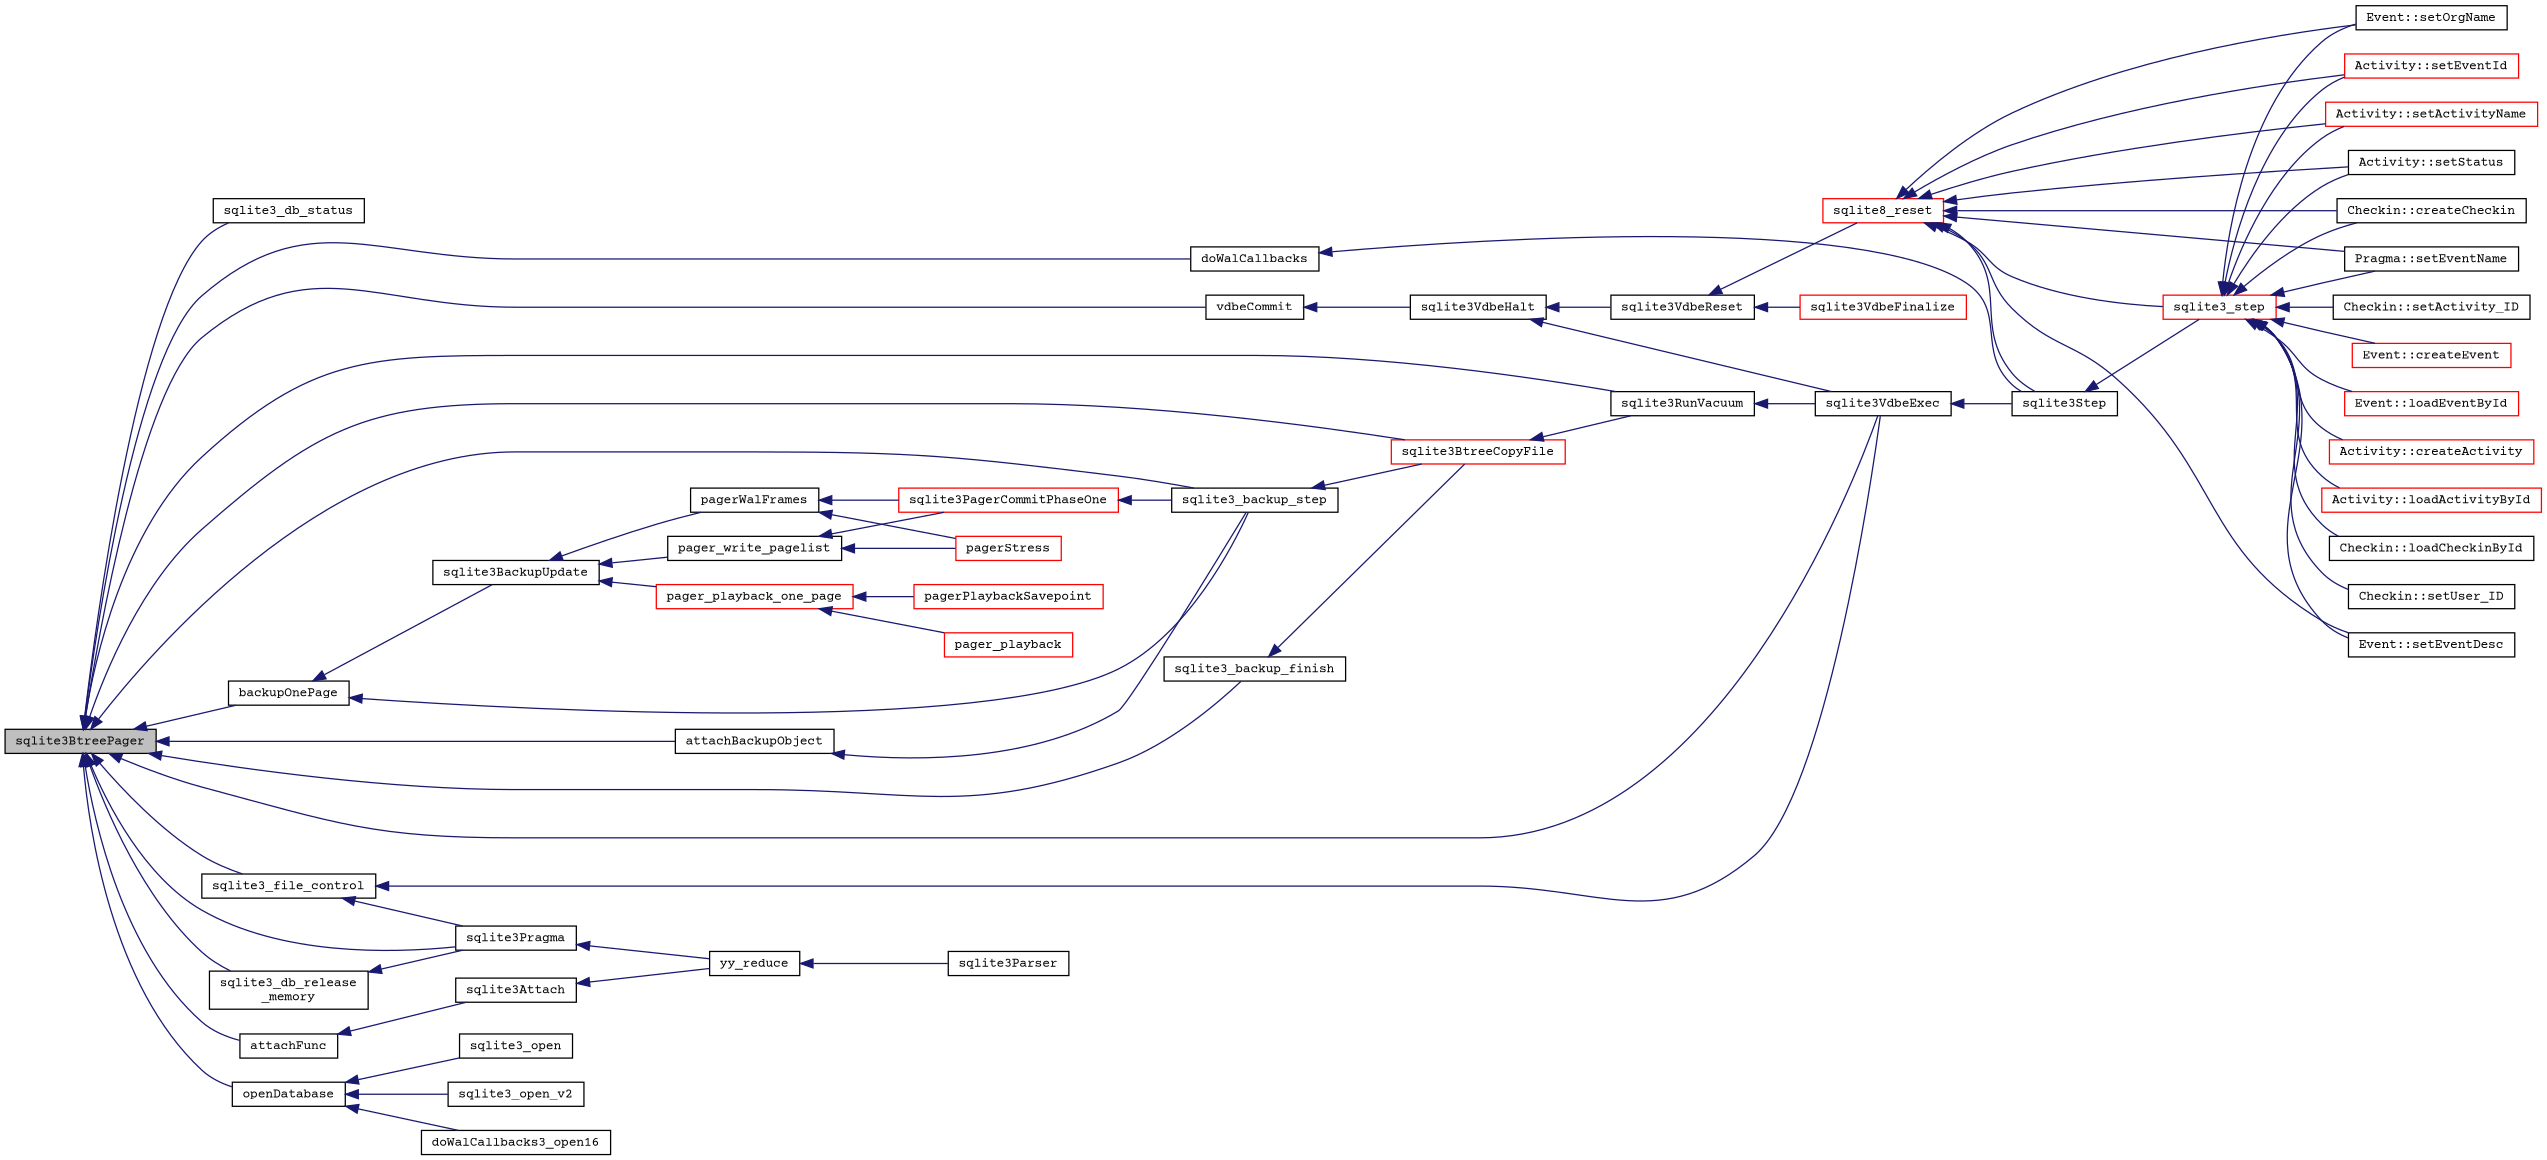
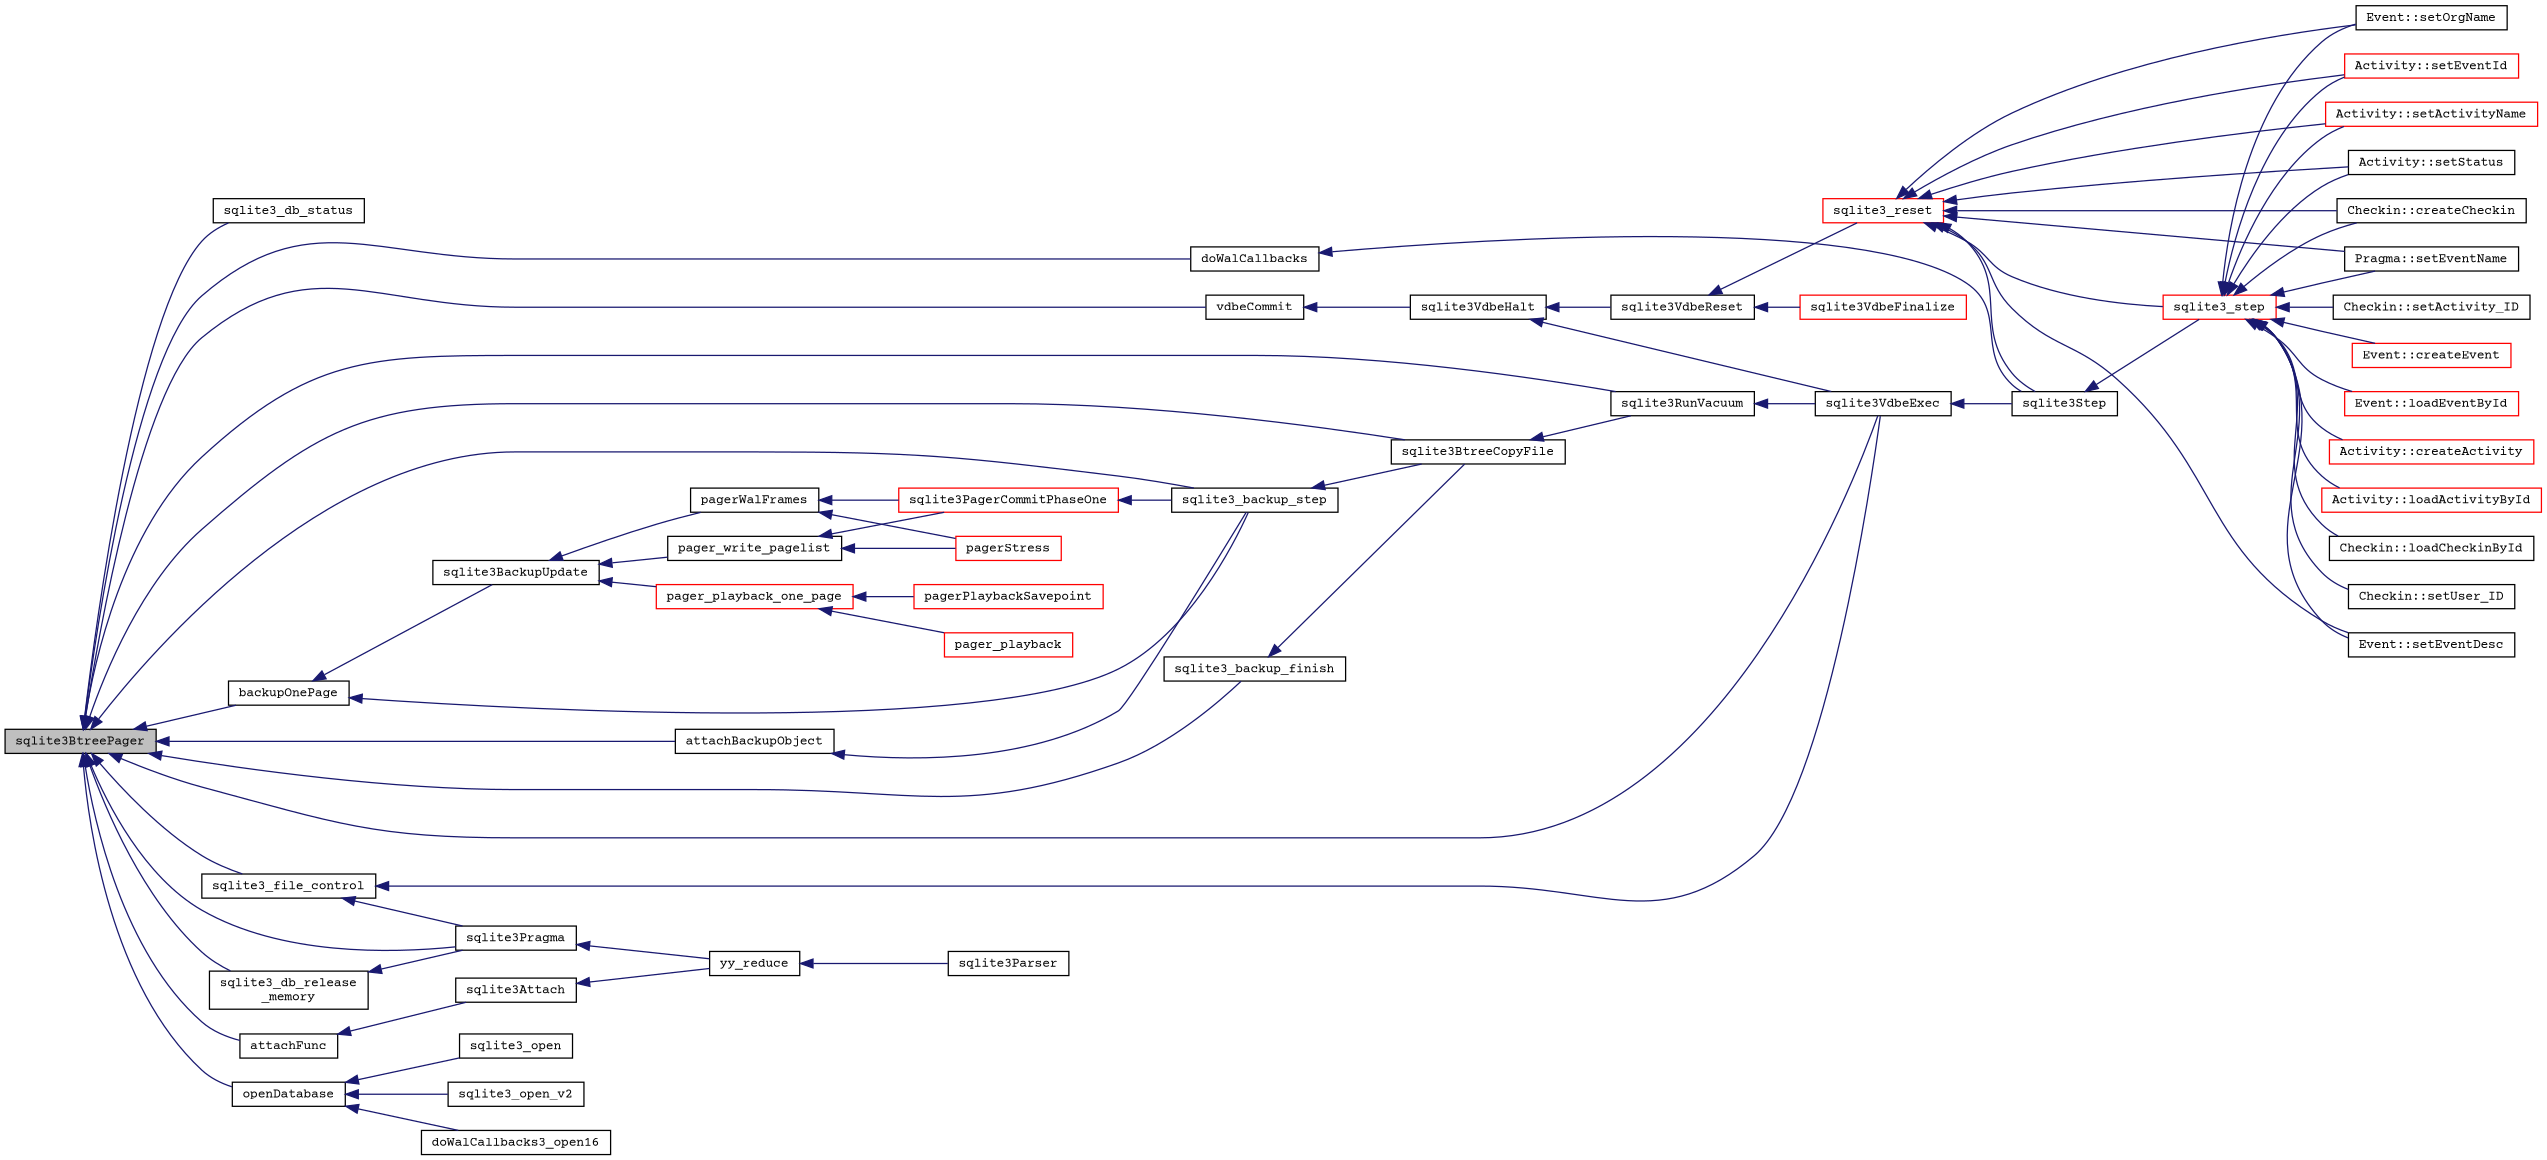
(1883, 211) -> (1883, 211)
(1478, 452) -> (1478, 452)
